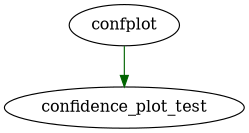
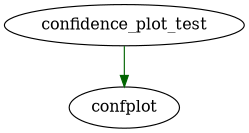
(124, 61) -> (124, 61)
